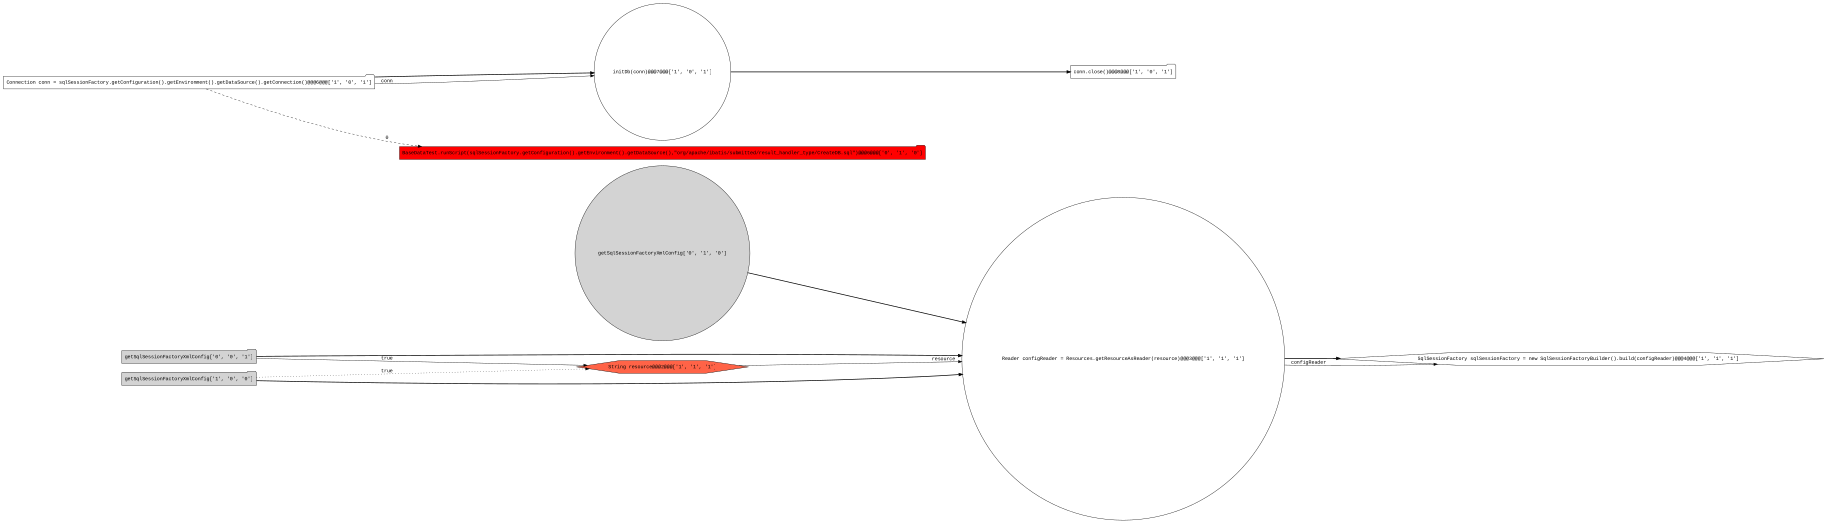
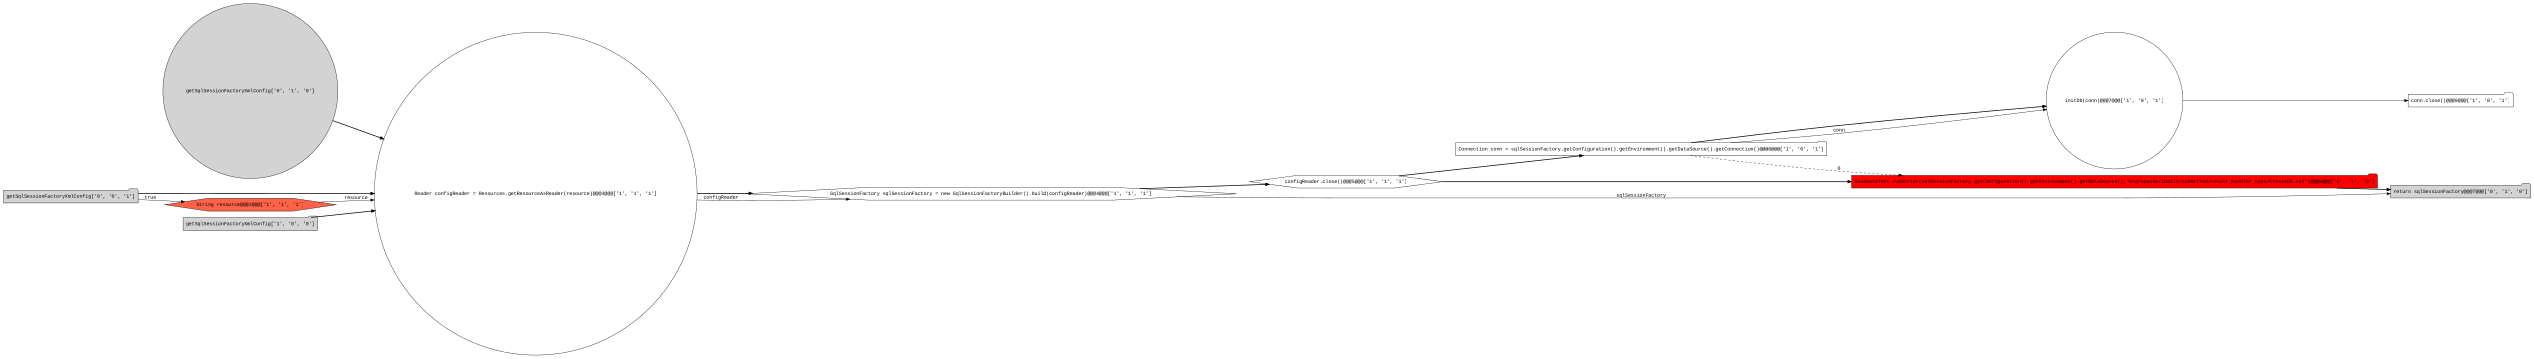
(899, 72) -> (2294, 101)
none -> (1346, 182)
none -> (2461, 192)
(421, 373) -> none
